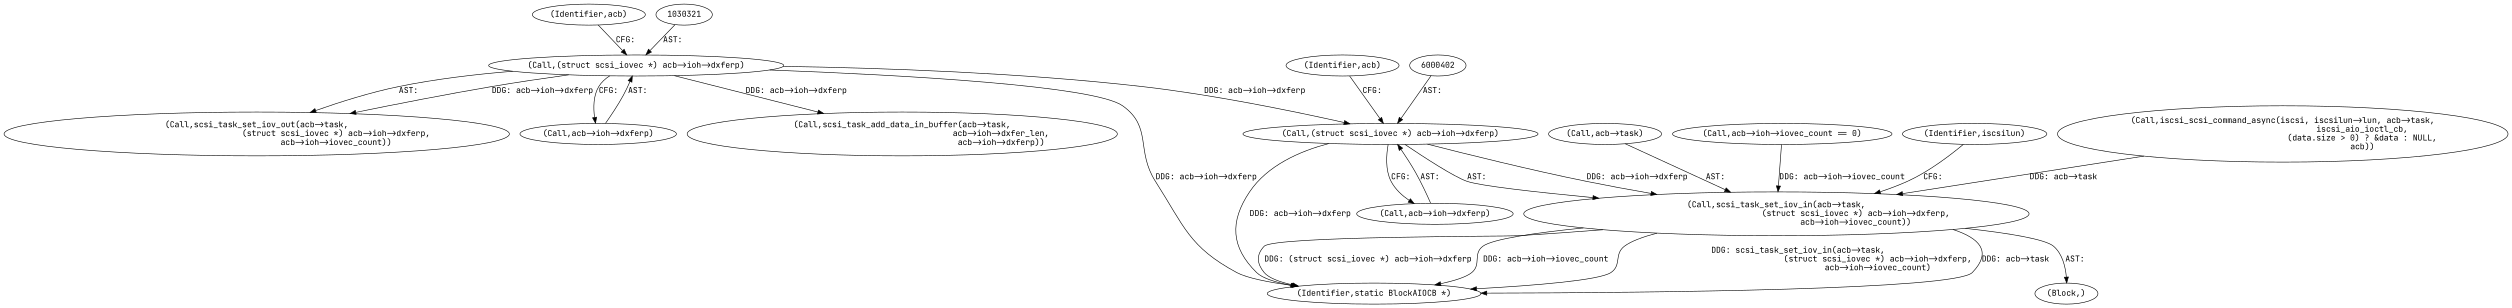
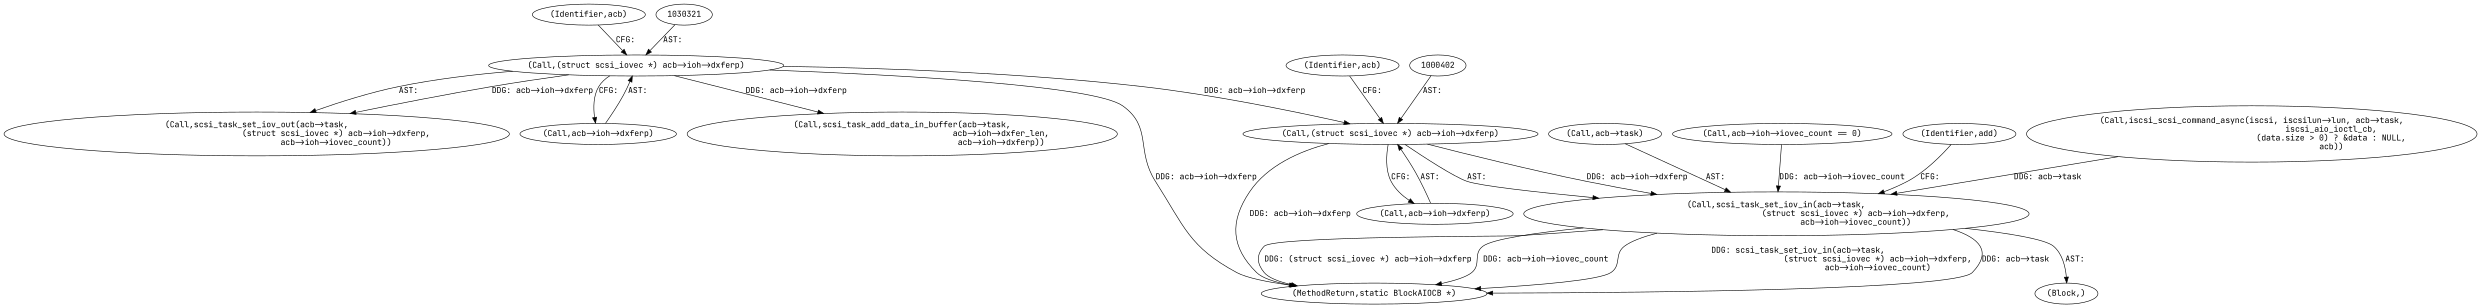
(1438, 65) -> (1438, 65)
(1975, 134) -> (1959, 134)
(1374, 294) -> (1374, 294)
